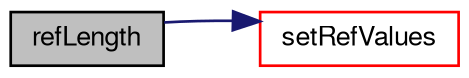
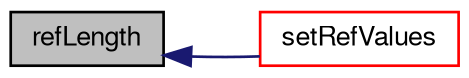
(198, 21) -> (226, 57)
